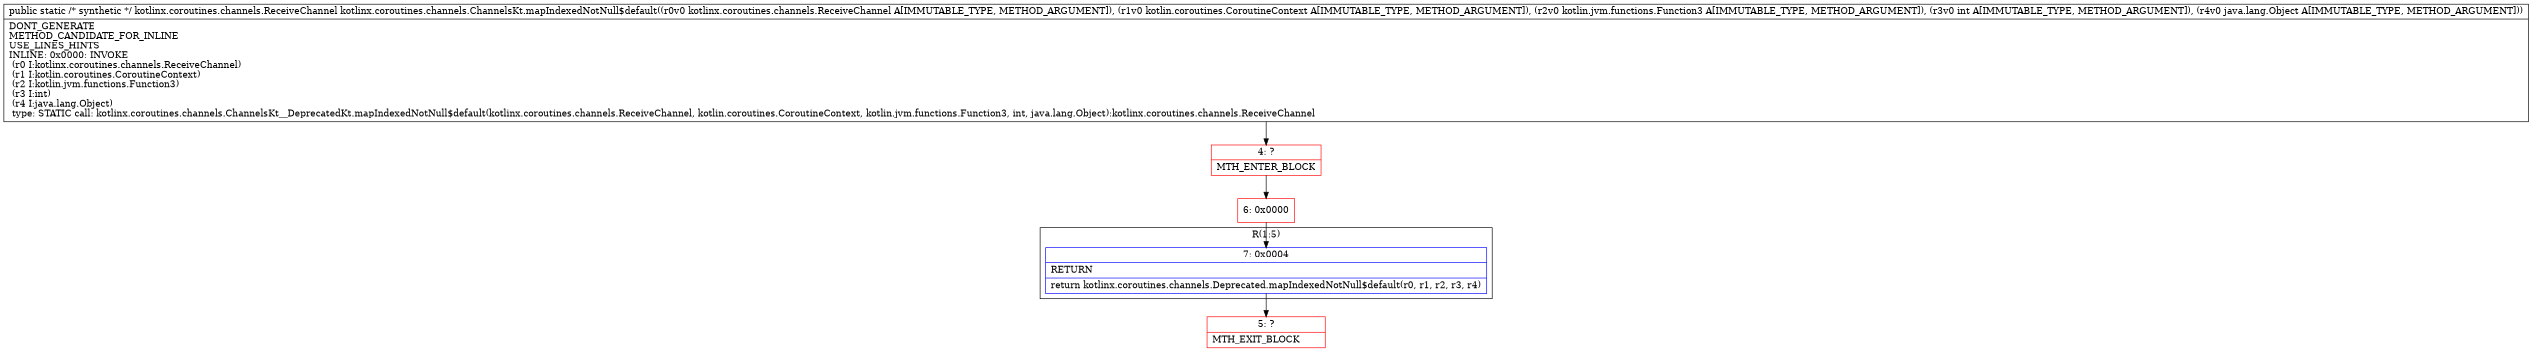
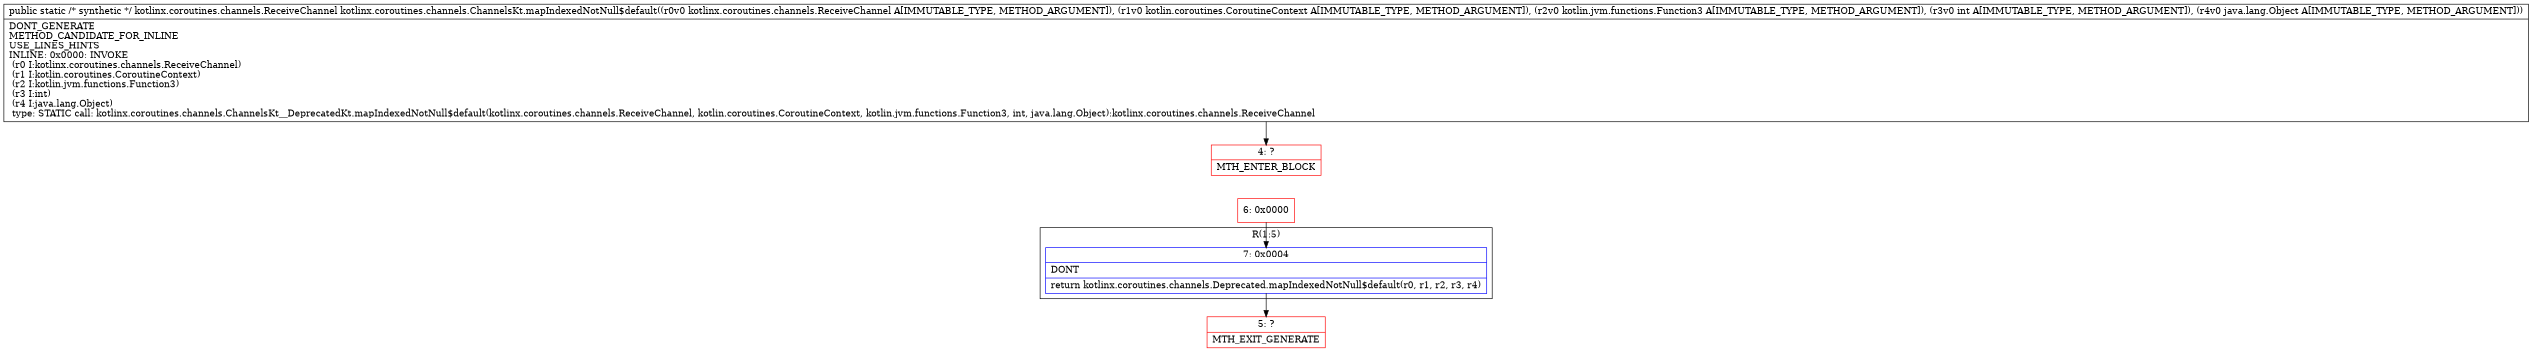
(1266, 184) -> none
(1072, 270) -> (1065, 270)
(1256, 340) -> (1266, 340)
